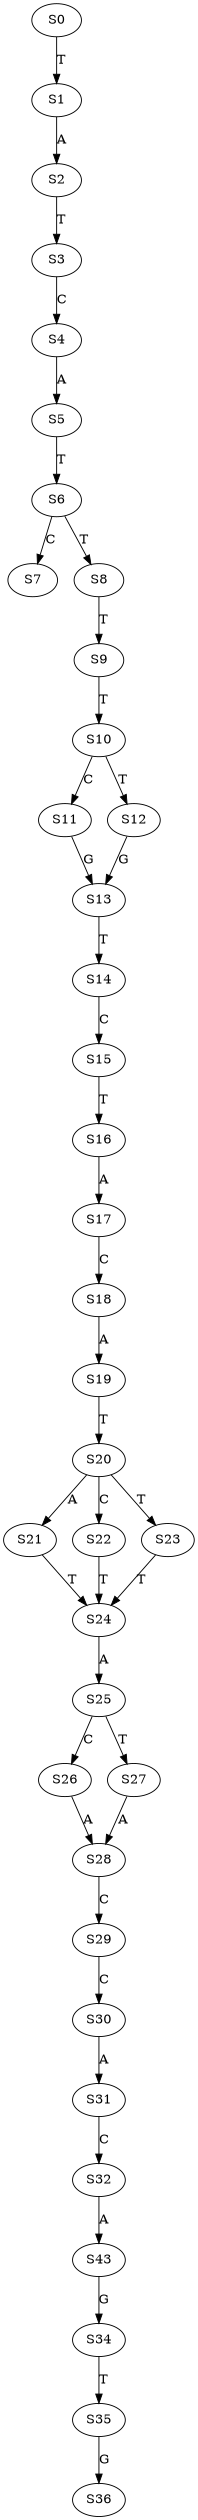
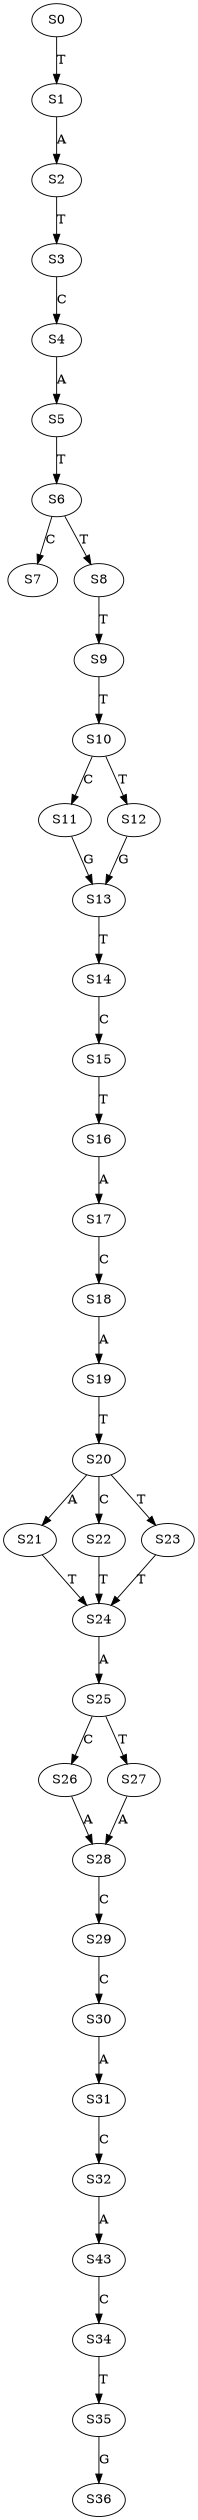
(104, 2300) -> (104, 2300)
